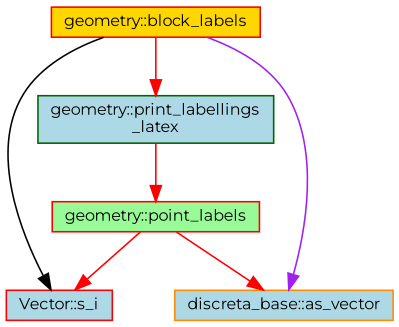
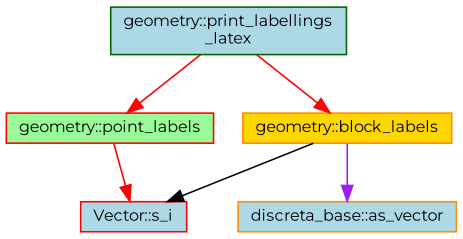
(156, 22) -> (347, 128)
(156, 58) -> (287, 79)
(213, 257) -> none
